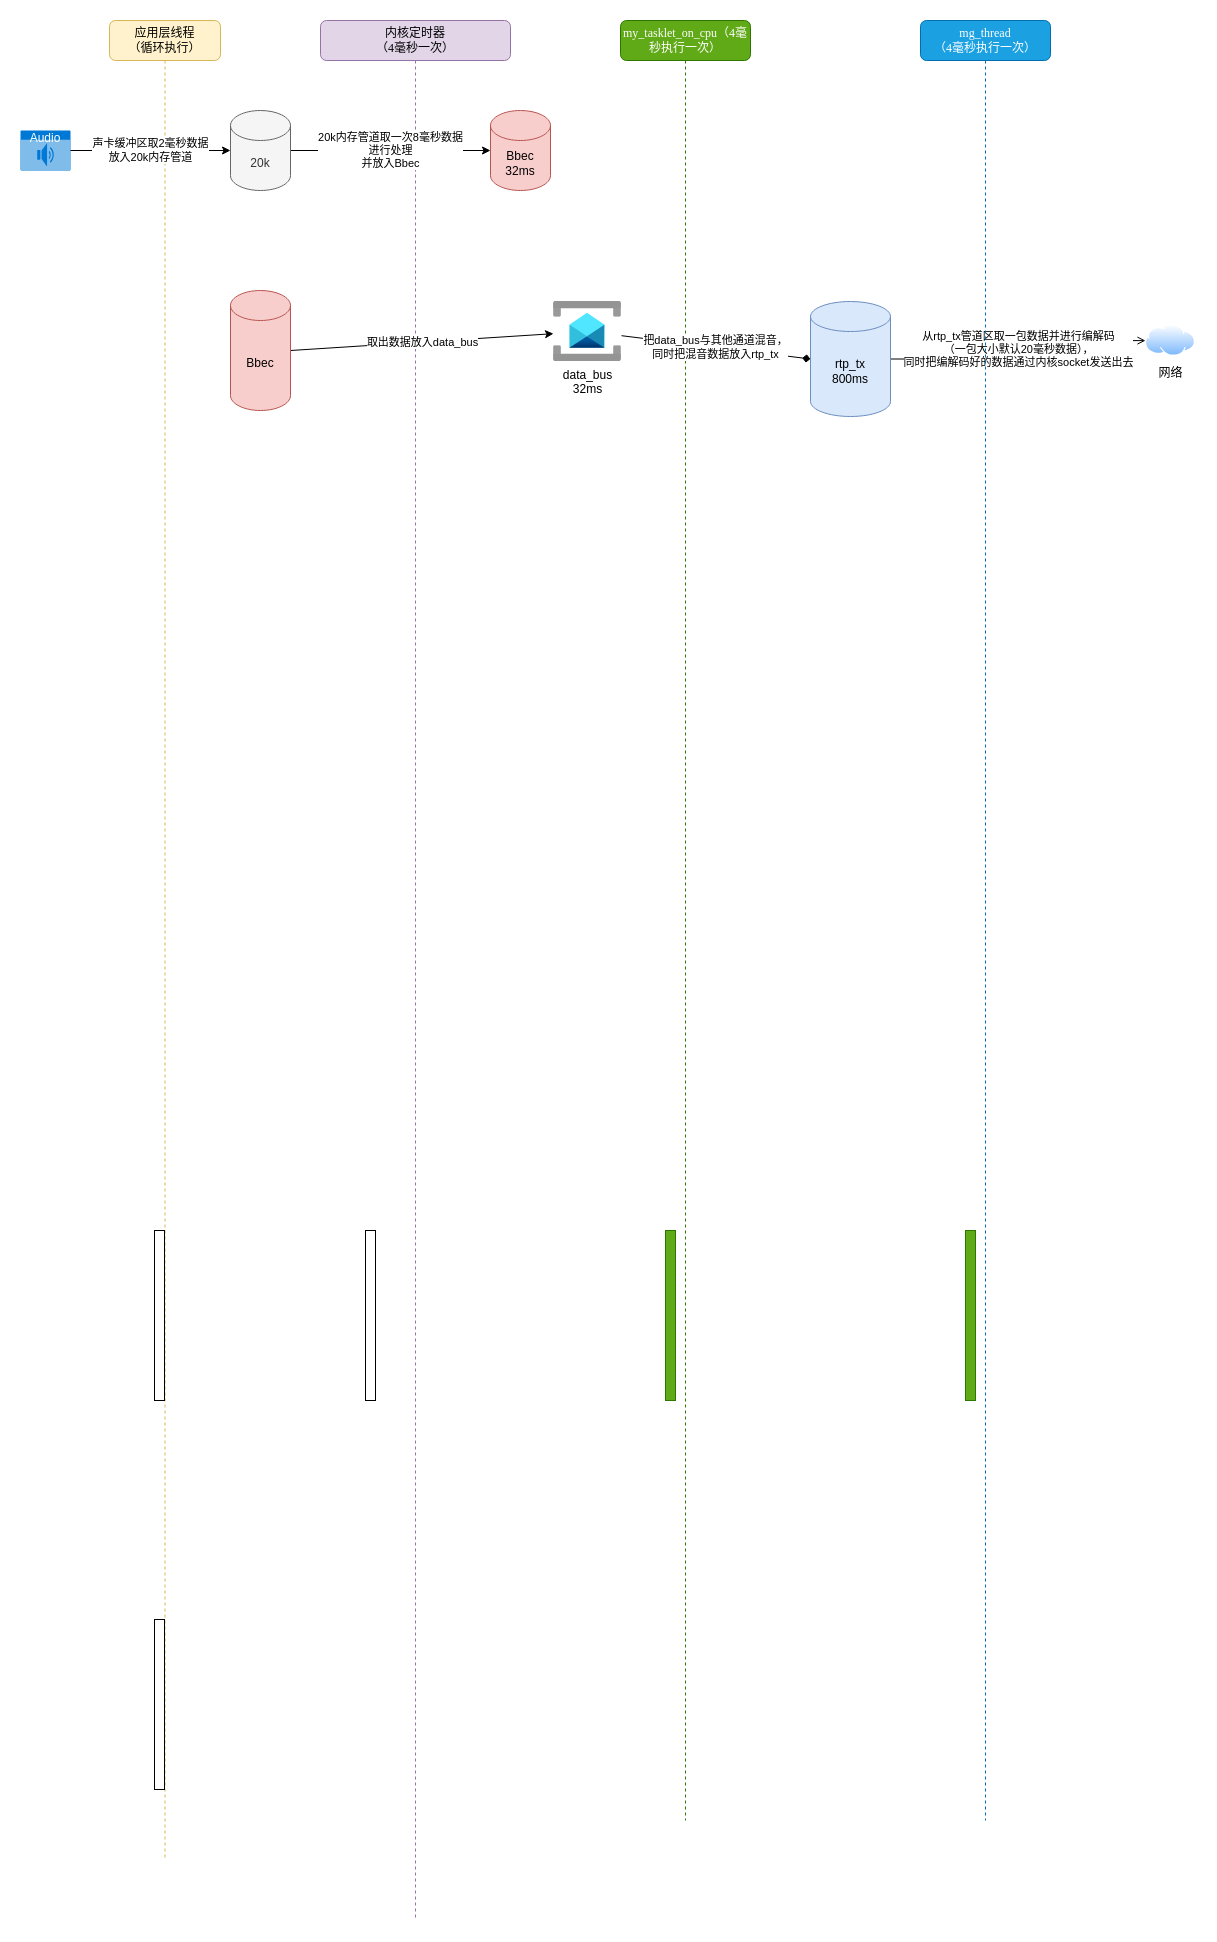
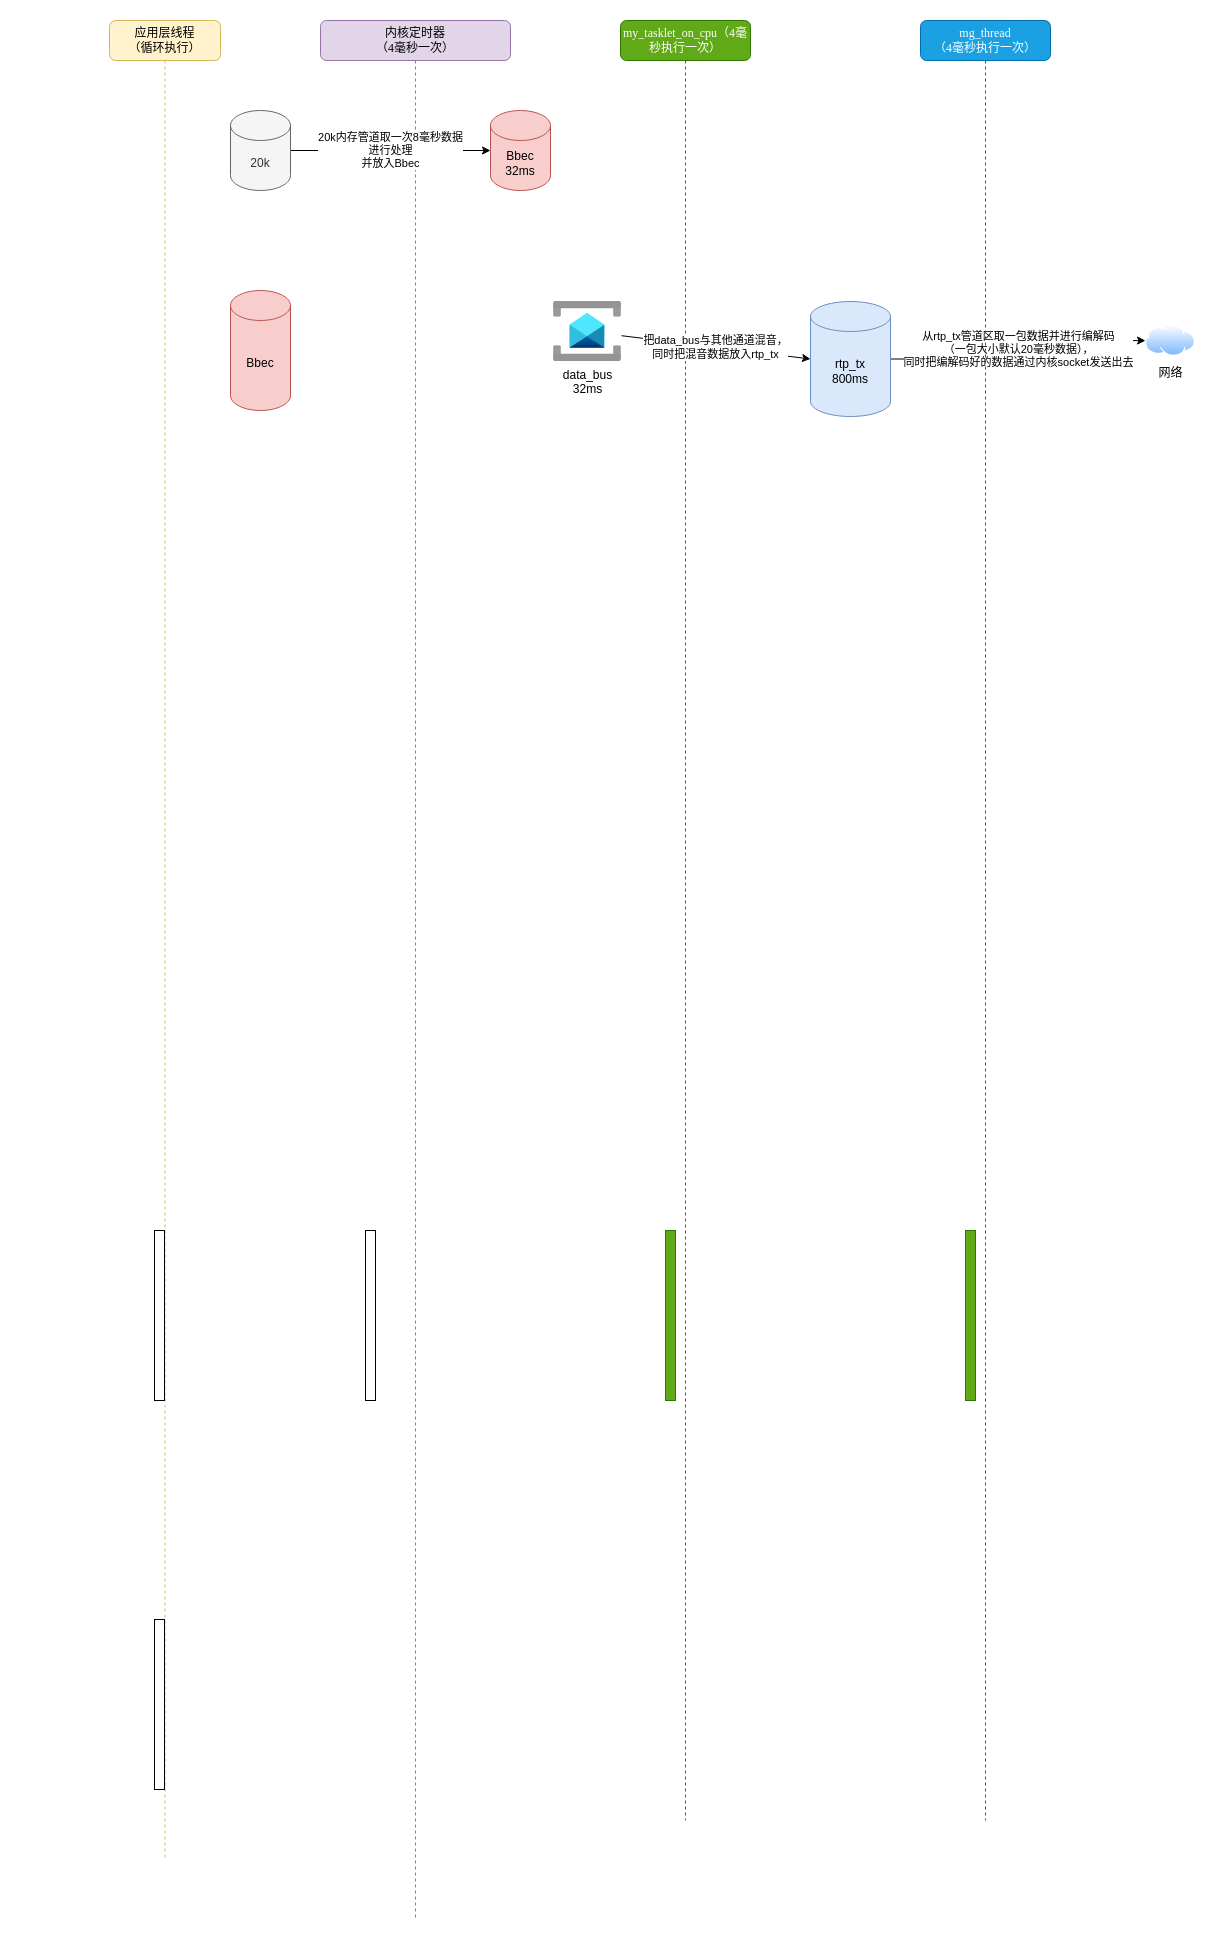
(46, 151) -> none
(171, 151) -> none
(1138, 341) -> (1137, 341)
(418, 342) -> none
(801, 358) -> (802, 358)
